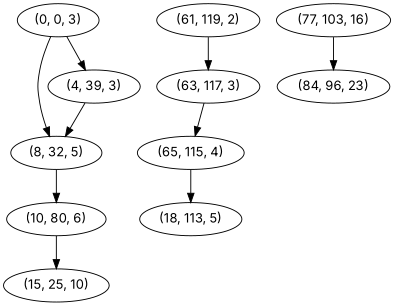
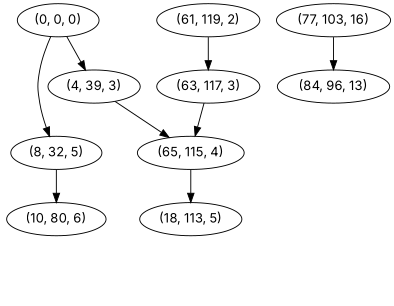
(58, 20) -> (58, 20)
(334, 87) -> (334, 87)
(78, 116) -> (138, 117)
(56, 285) -> none
